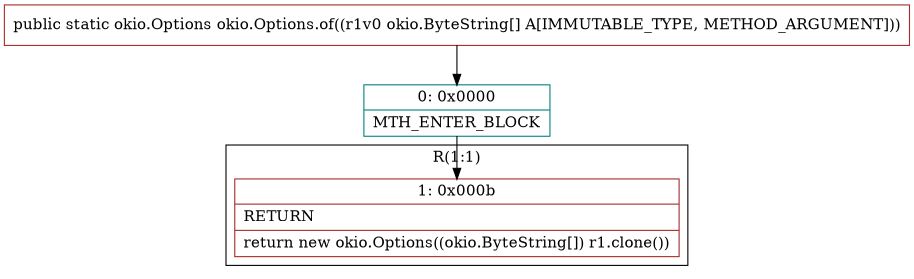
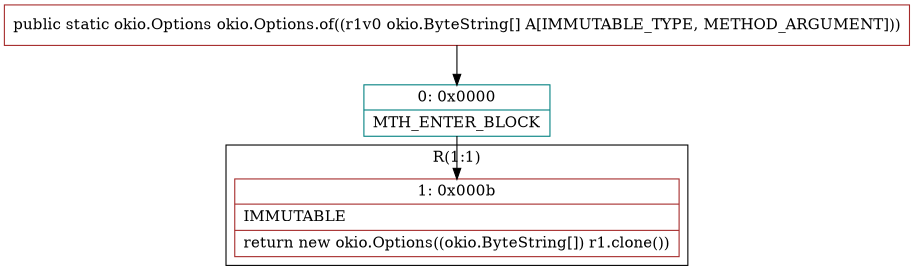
(279, 217) -> (295, 217)
